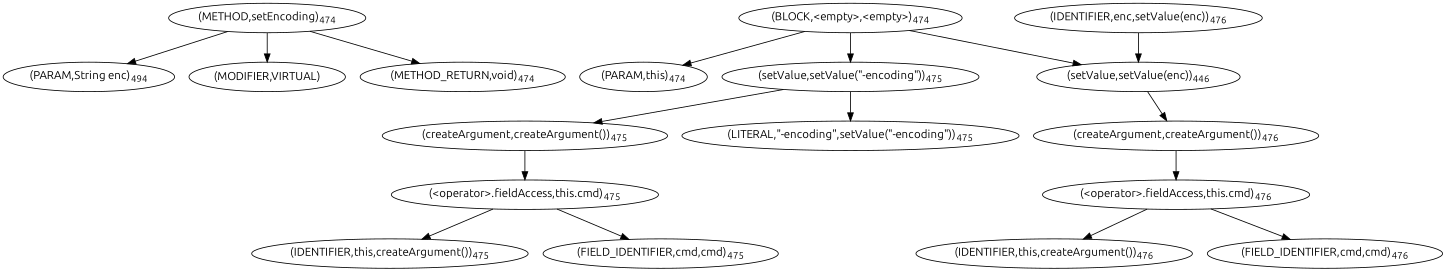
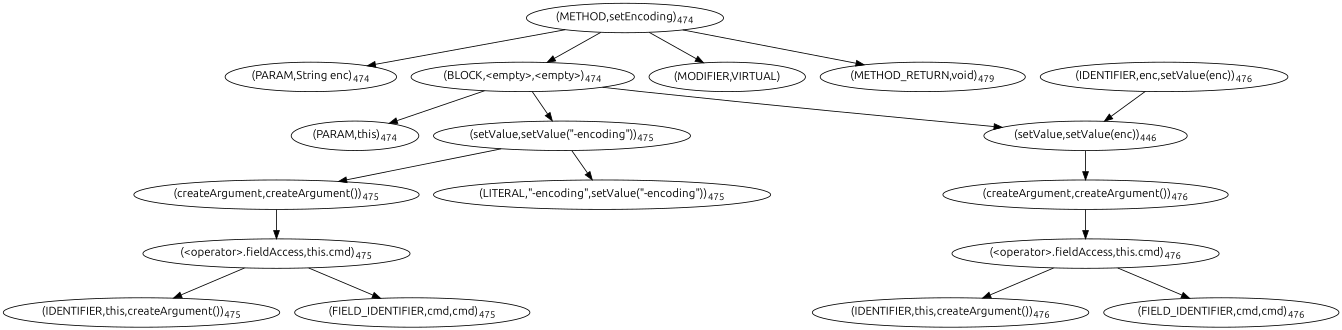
none -> (578, 45)
(140, 76) -> (362, 76)
(527, 76) -> (987, 76)
